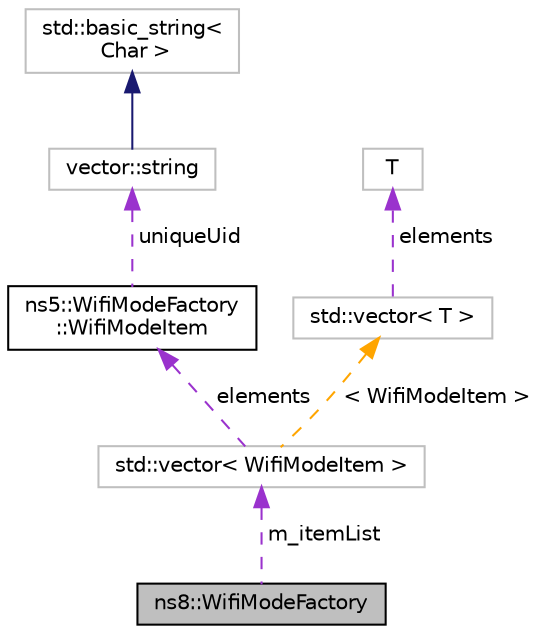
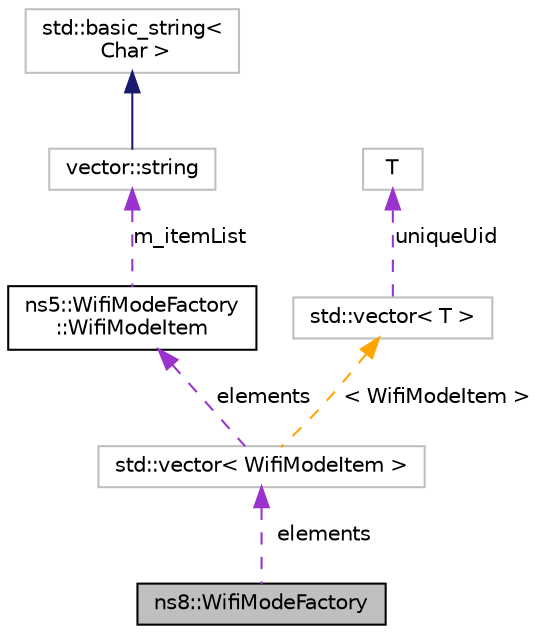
(187, 238) -> (187, 238)
(443, 238) -> (443, 238)
(321, 535) -> (321, 535)
